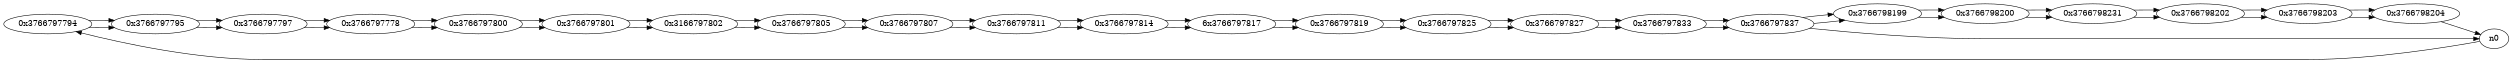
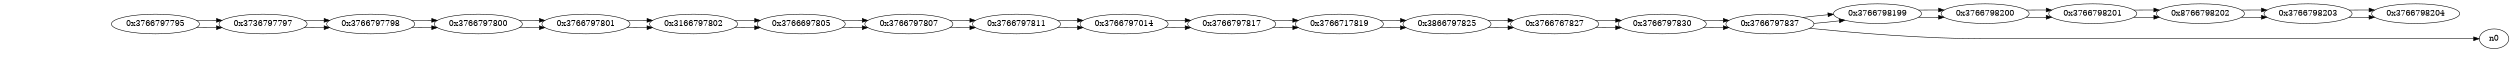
(2093, 14) -> (2093, 14)
(2200, 14) -> (2200, 14)
(48, 24) -> none
(263, 24) -> (263, 24)
(371, 24) -> (371, 24)
(801, 24) -> (801, 24)
(1124, 24) -> (1124, 24)
(1232, 24) -> (1232, 24)
(1339, 24) -> (1339, 24)
(1447, 24) -> (1447, 24)
(1555, 24) -> (1555, 24)
(1662, 24) -> (1662, 24)
(2458, 27) -> none
